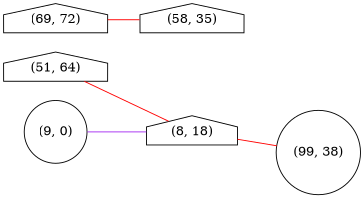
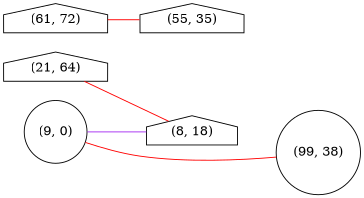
(56, 20) -> (56, 20)
(192, 20) -> (192, 20)
(56, 68) -> (56, 68)
(257, 143) -> (180, 160)
